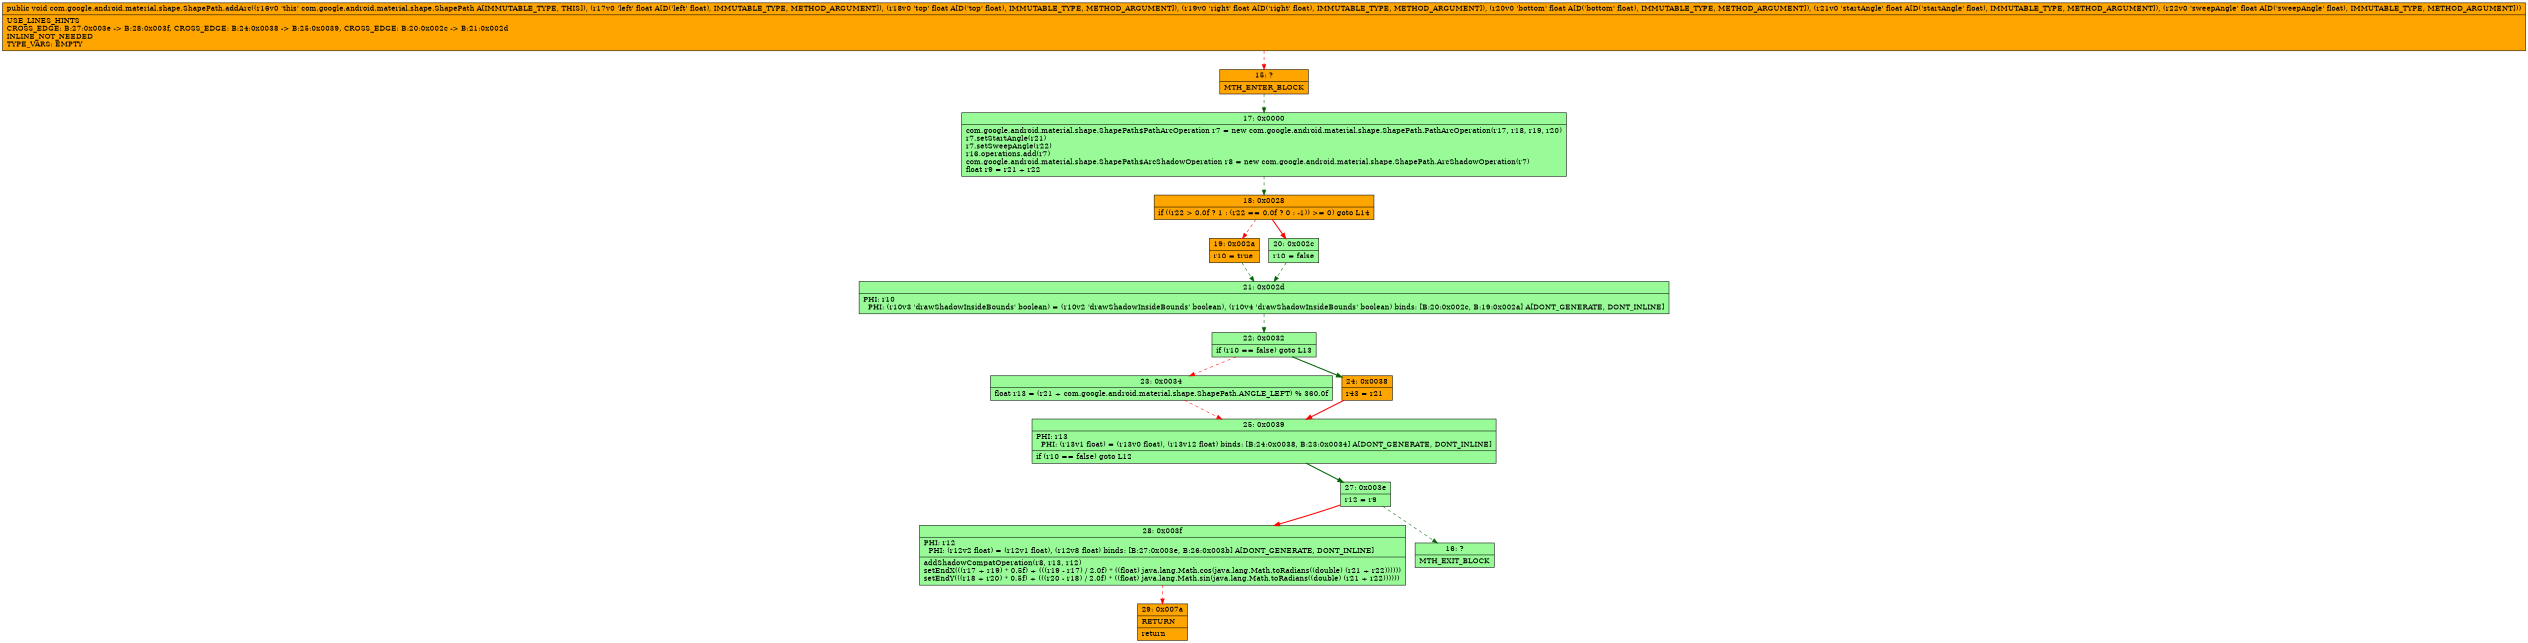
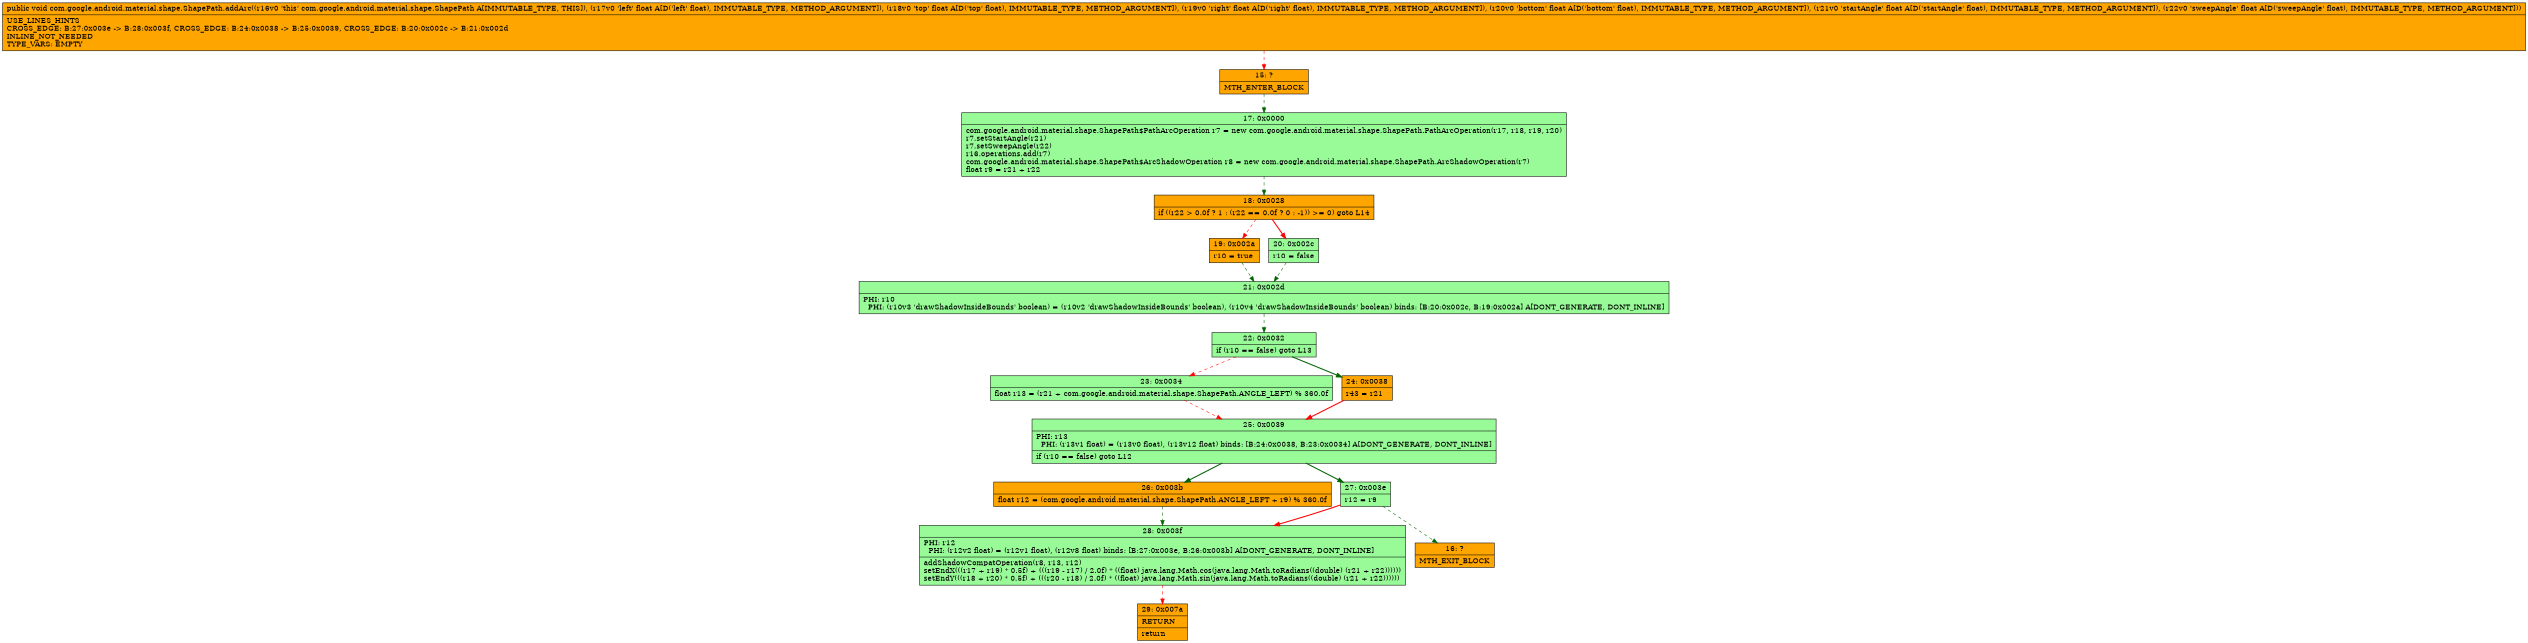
none -> (1162, 494)
(1455, 555) -> (1455, 555)
